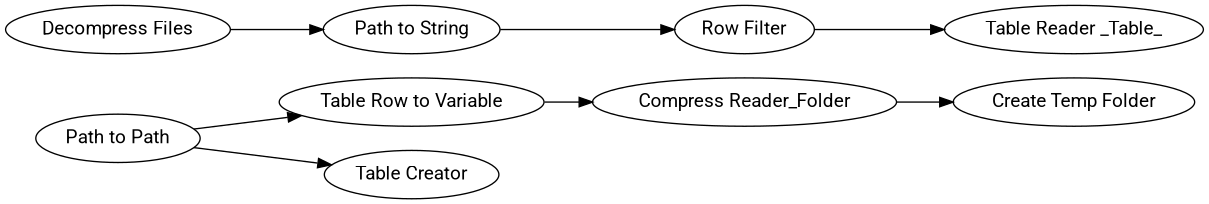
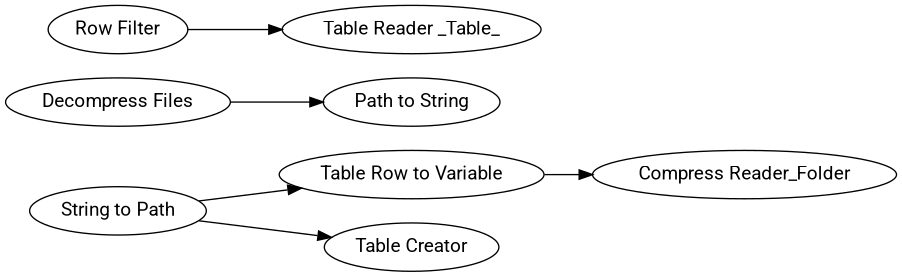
(581, 30) -> none
(1074, 102) -> none
(118, 138) -> (118, 211)
